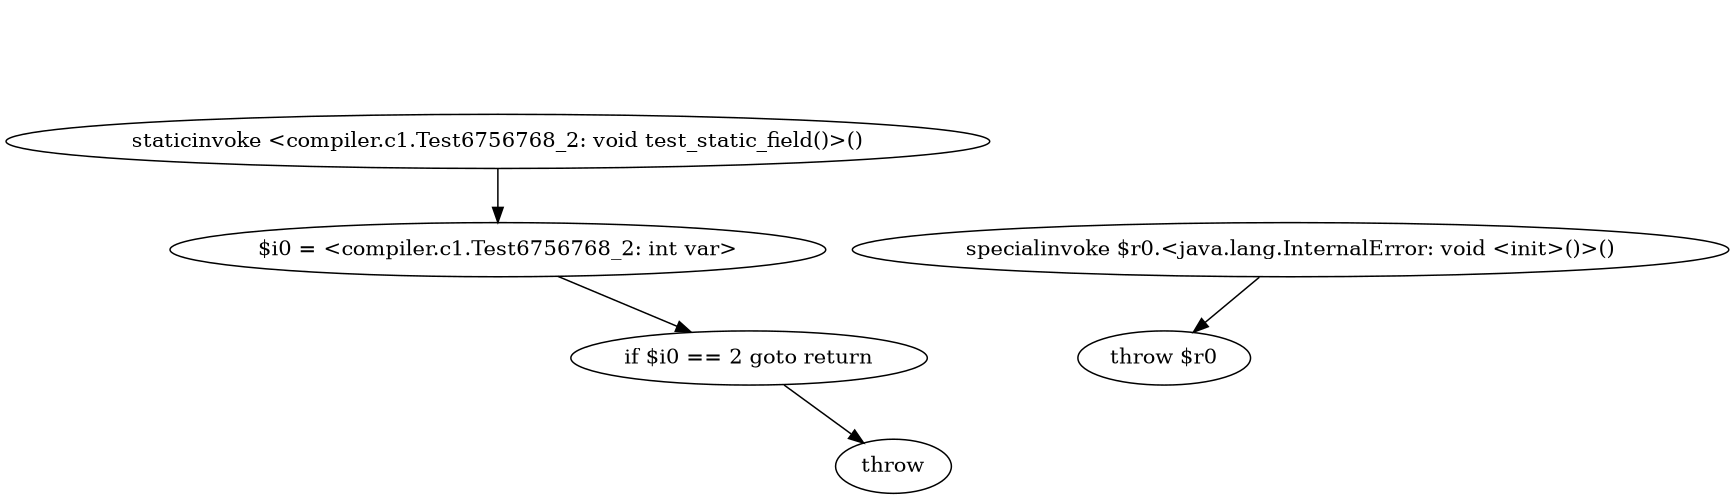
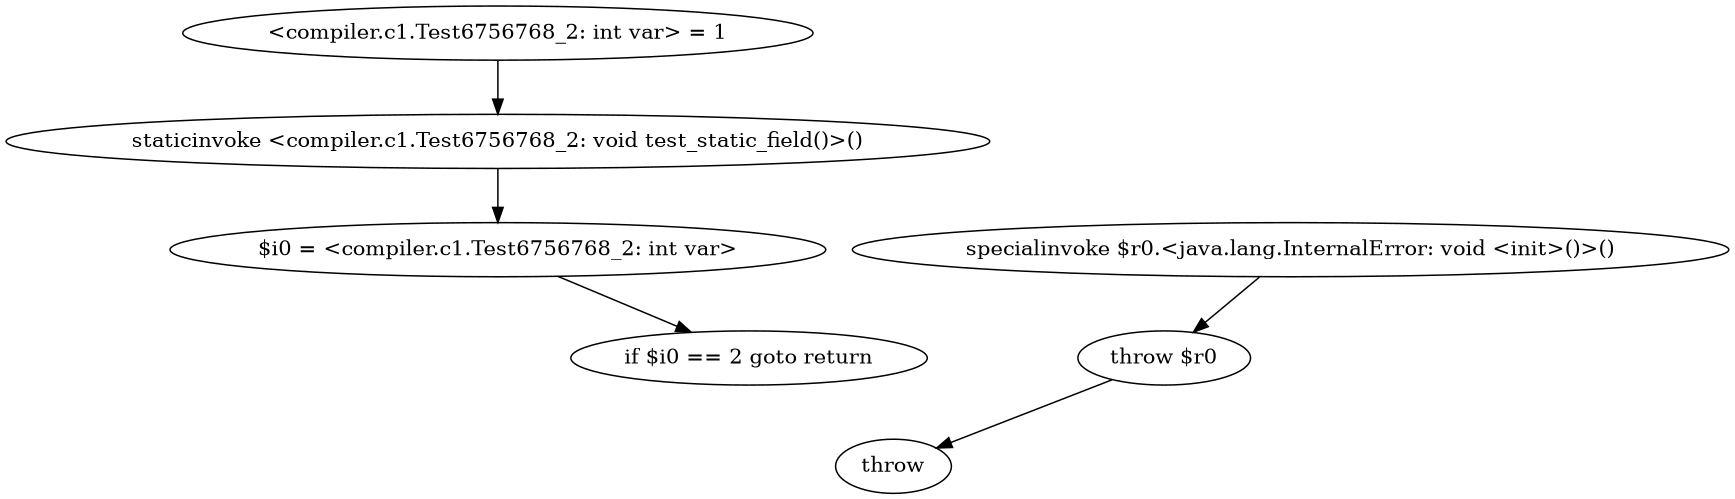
none -> (498, 33)
(818, 409) -> (1031, 411)
